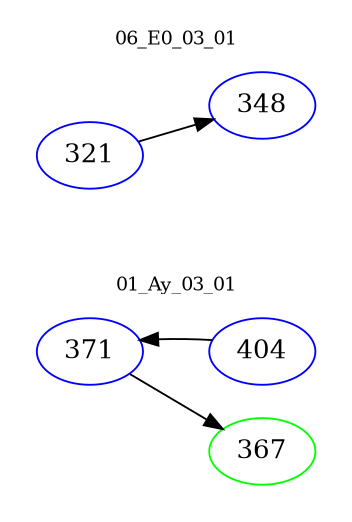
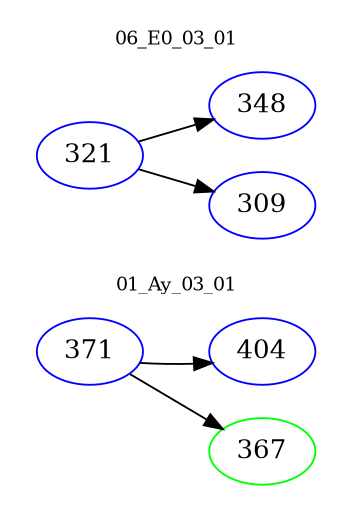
none -> (262, 205)
(186, 339) -> (167, 364)
